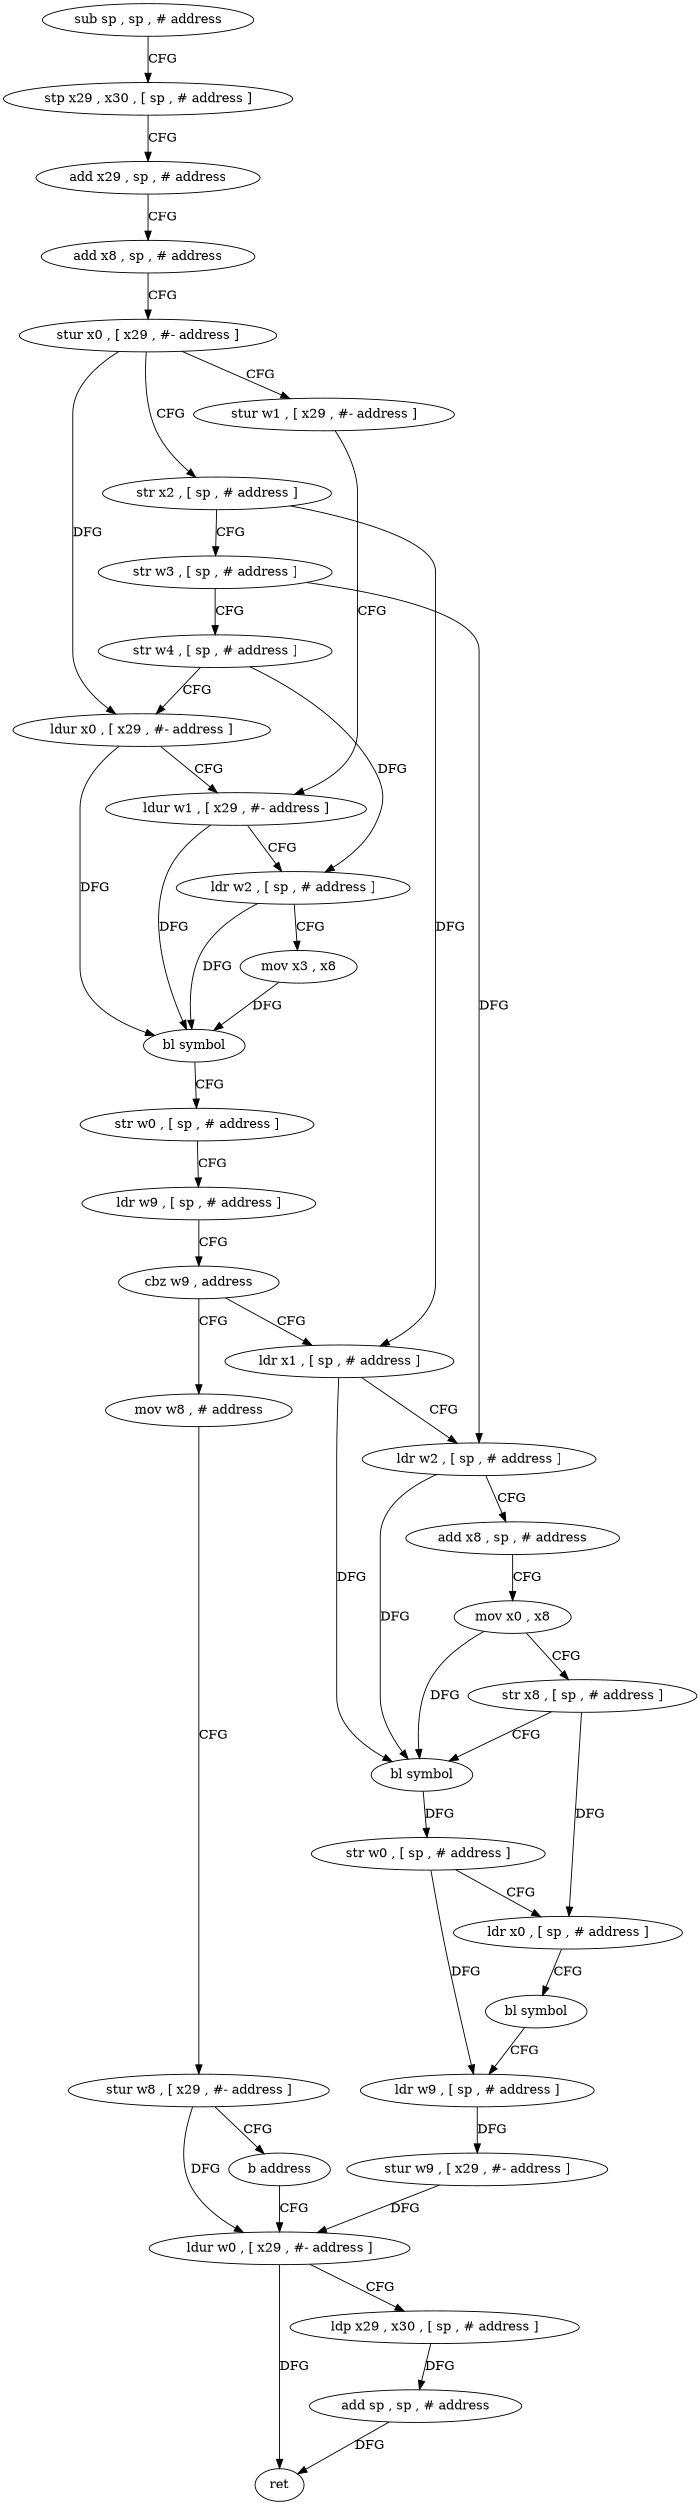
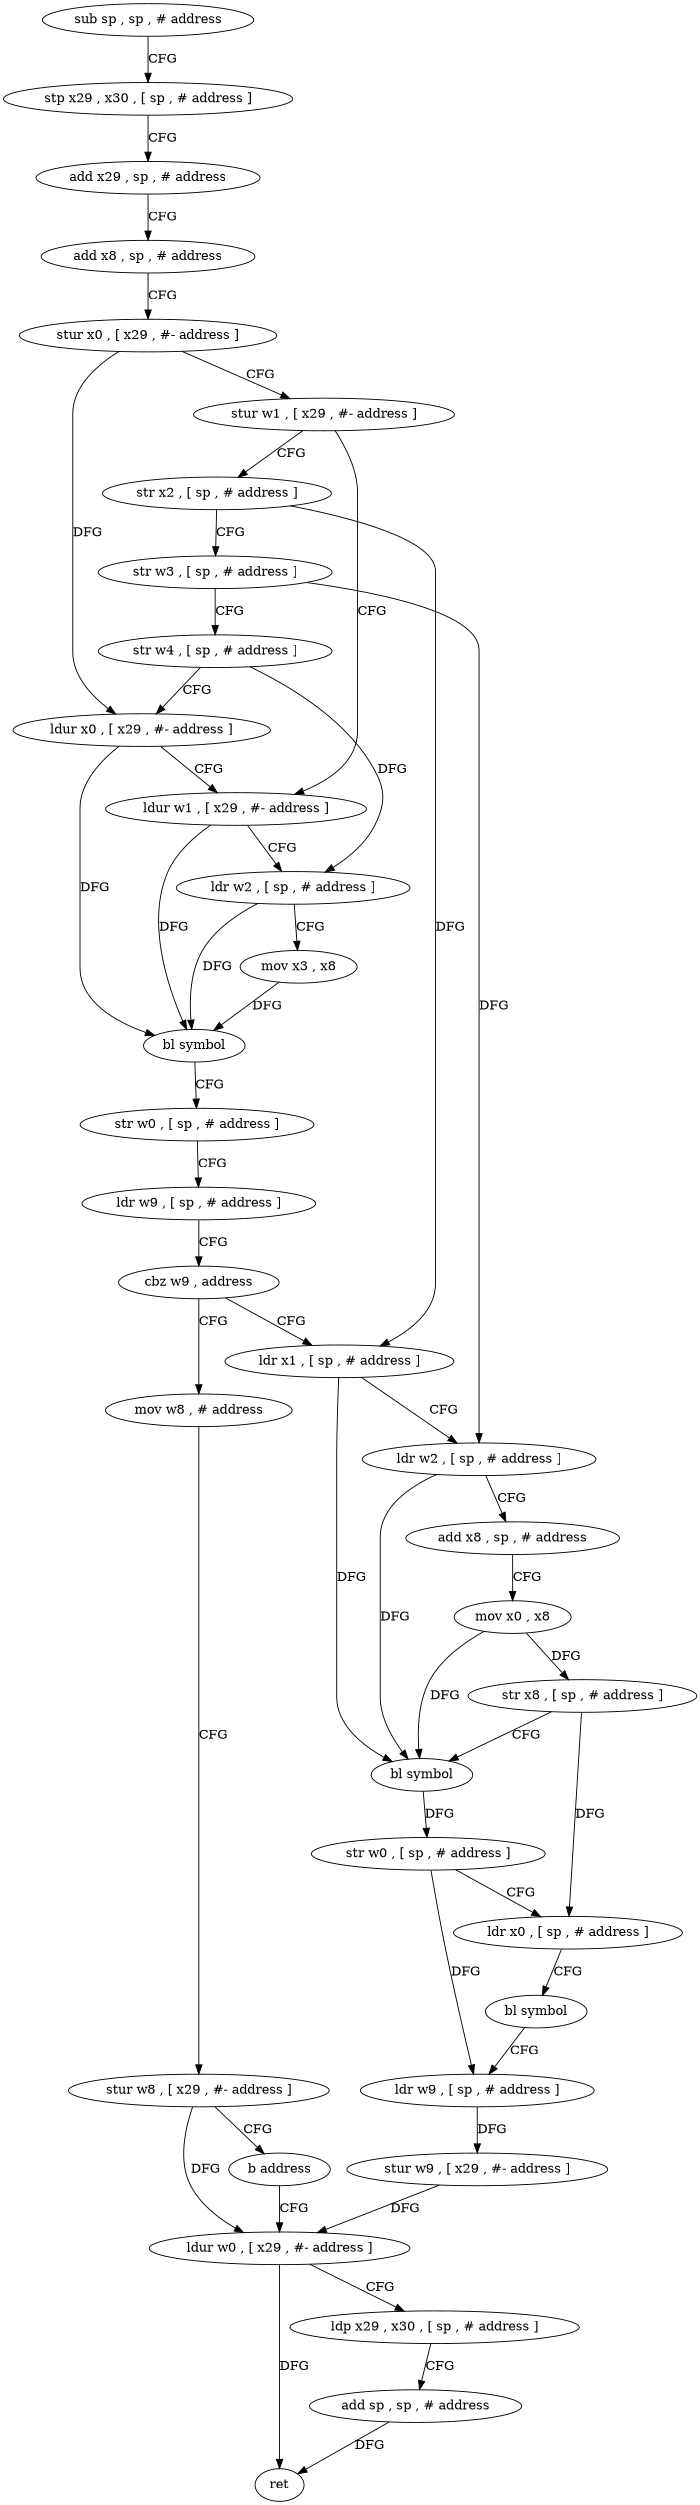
(151, 418) -> (274, 451)
(566, 1657) -> (566, 1657)
(440, 2367) -> (440, 2367)
